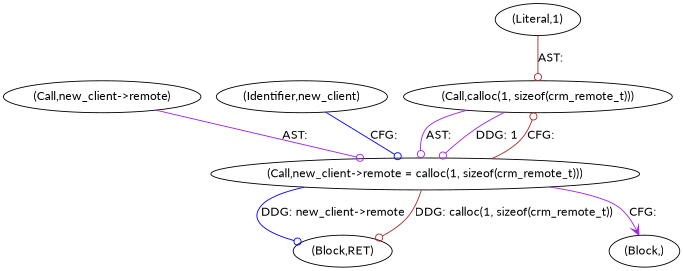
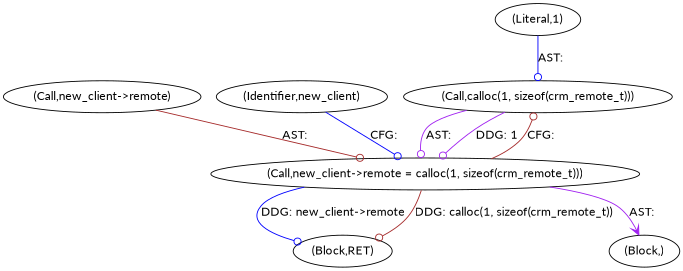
(538, 55) -> (538, 55)
(256, 134) -> (256, 134)
(645, 213) -> (644, 213)
